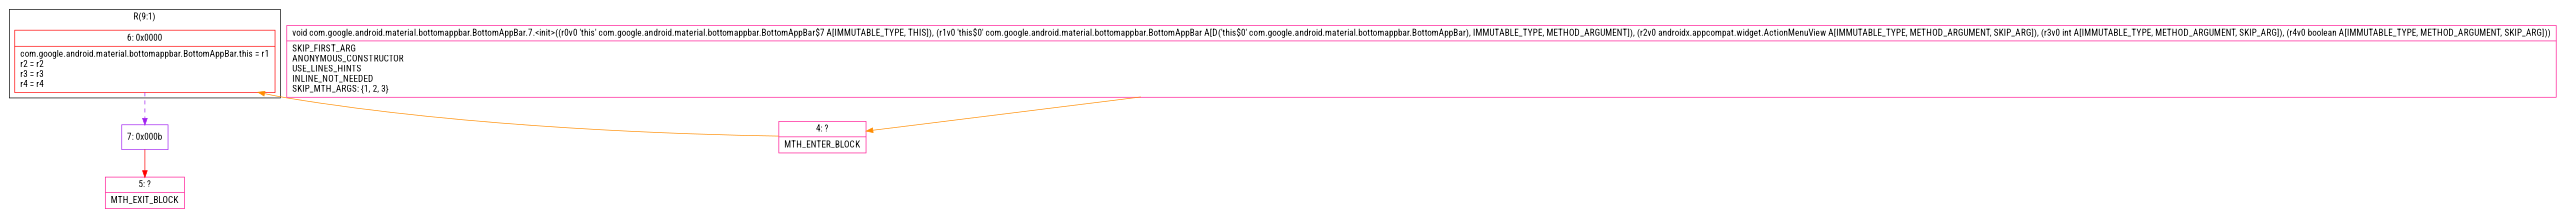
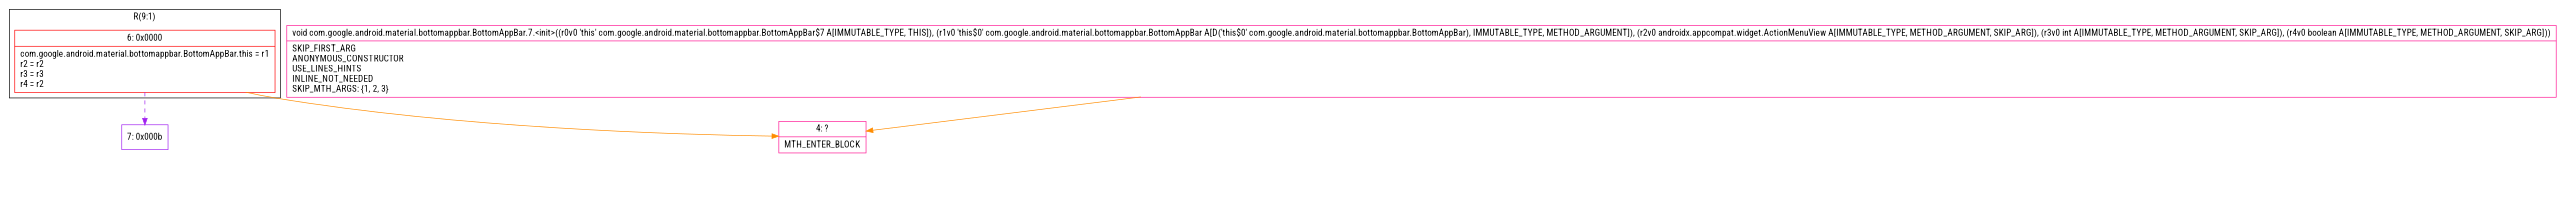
(32, 84) -> (32, 84)
(521, 124) -> (508, 124)
(145, 193) -> none
